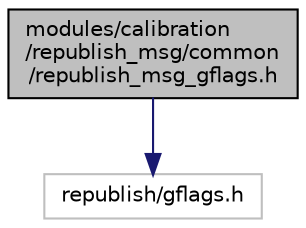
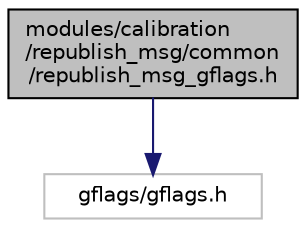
(153, 196) -> (153, 196)
